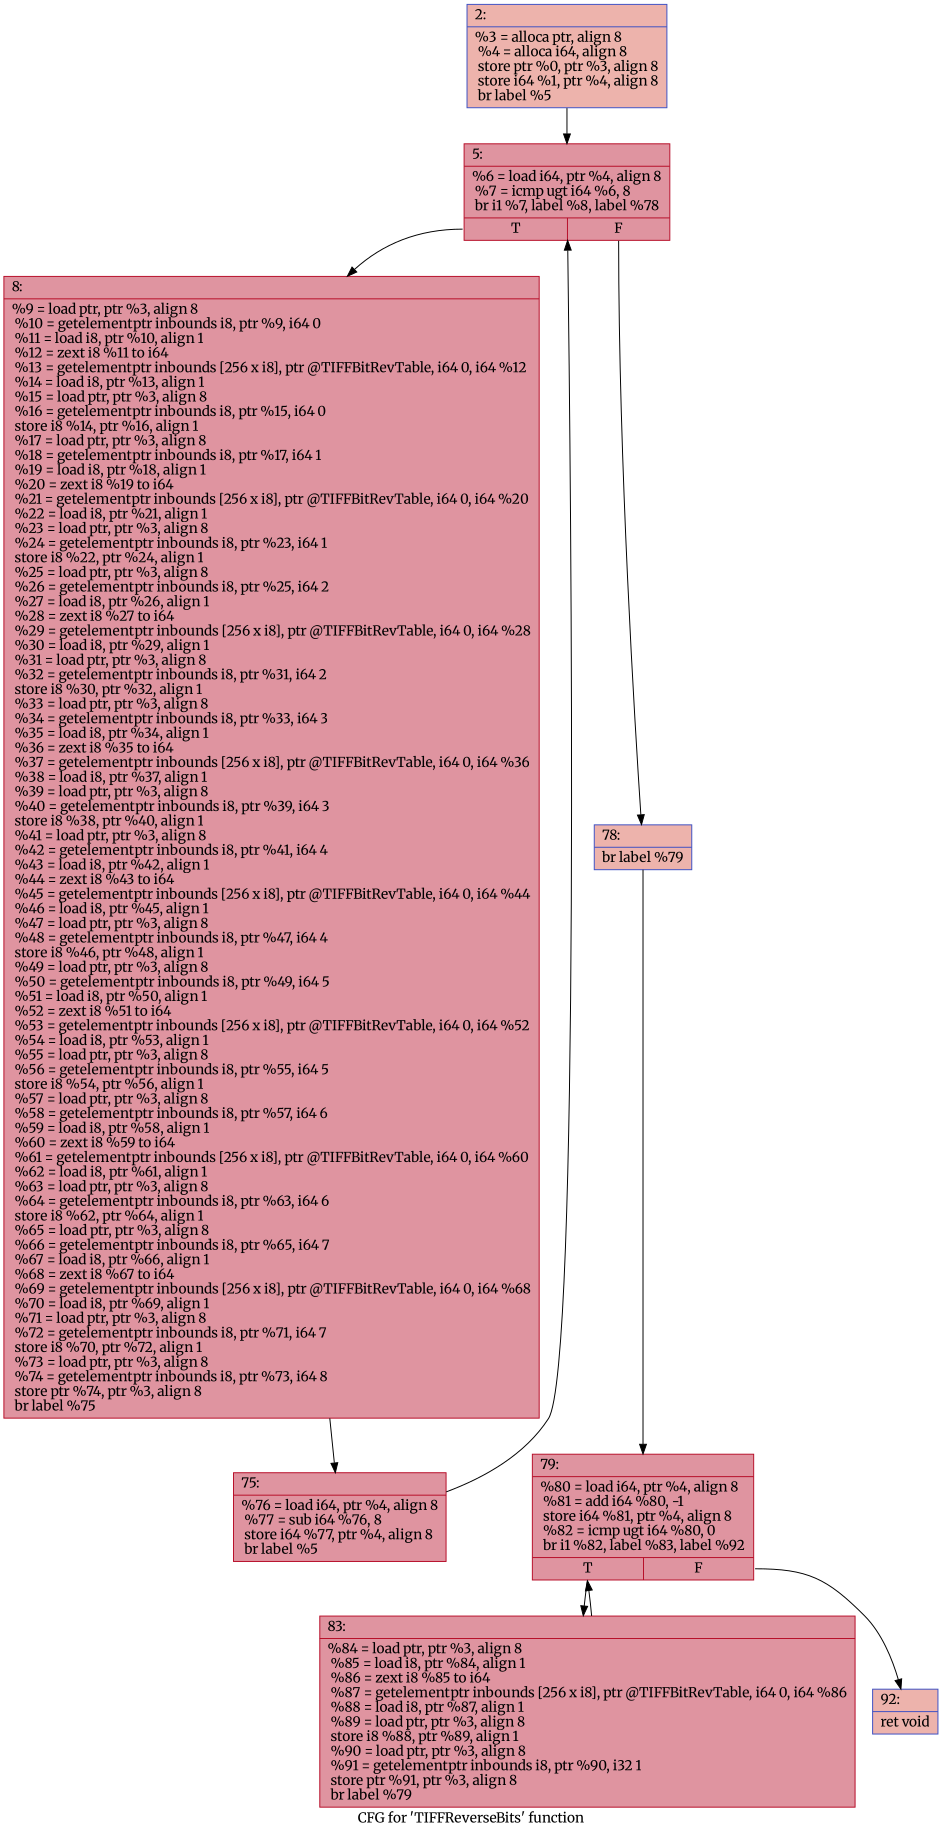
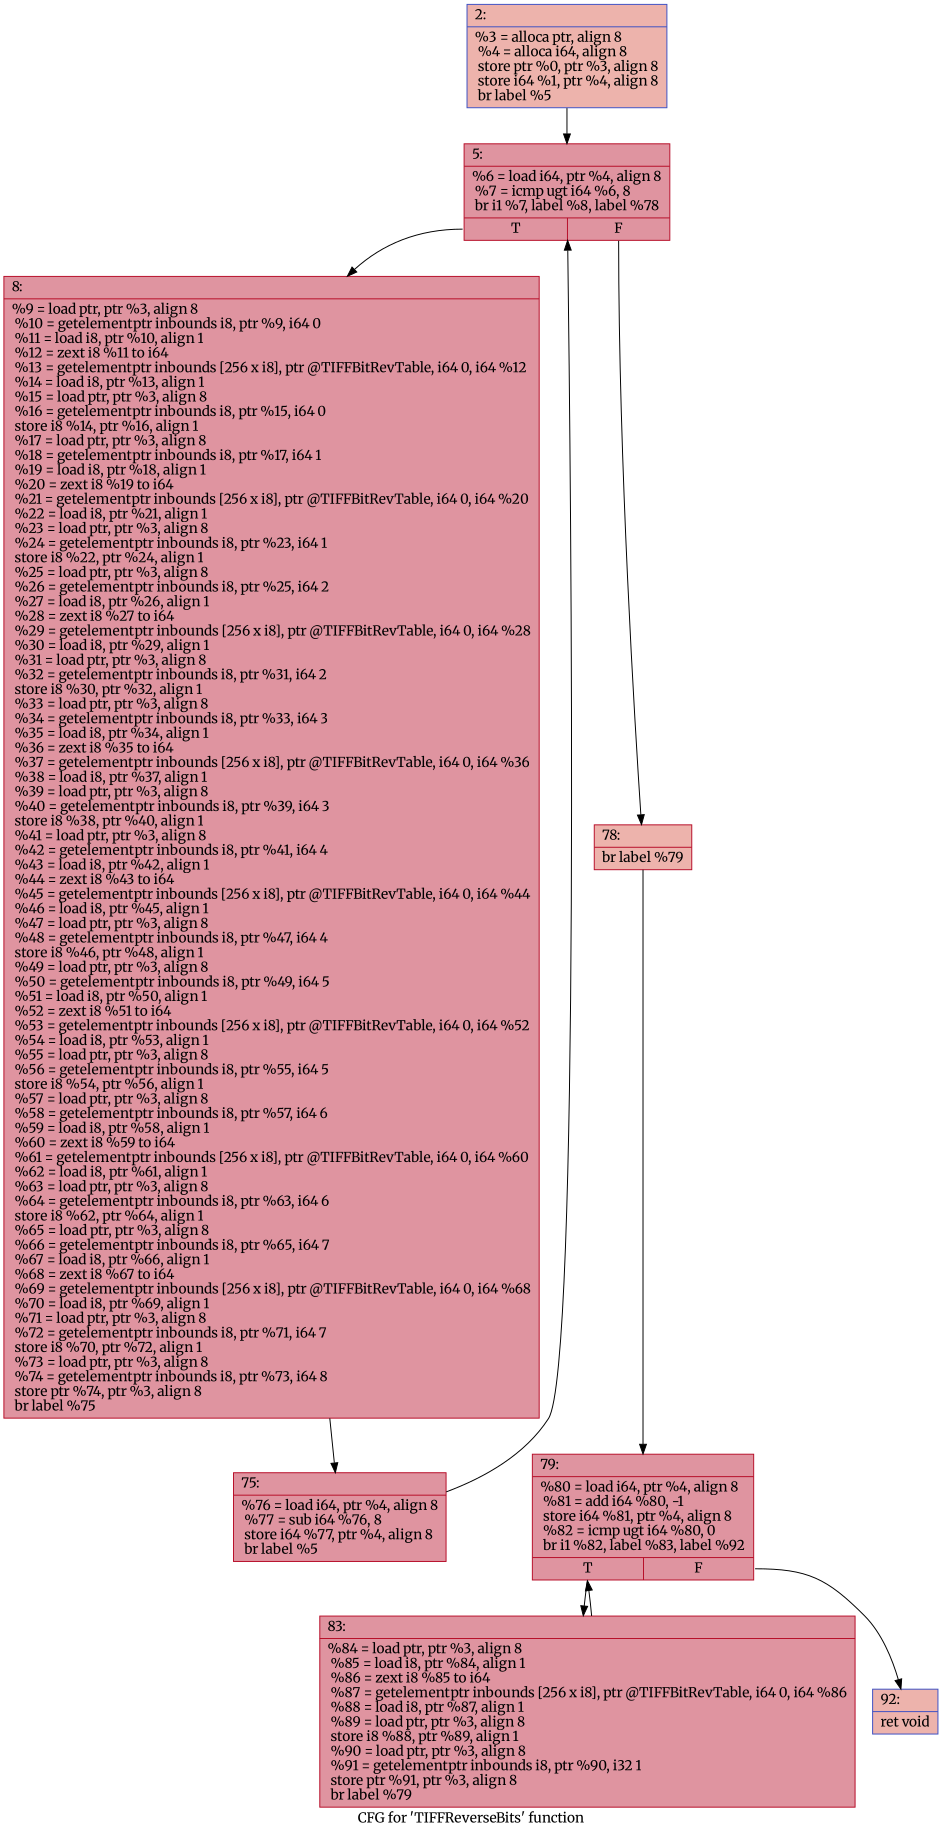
(643, 847) -> (643, 847)
